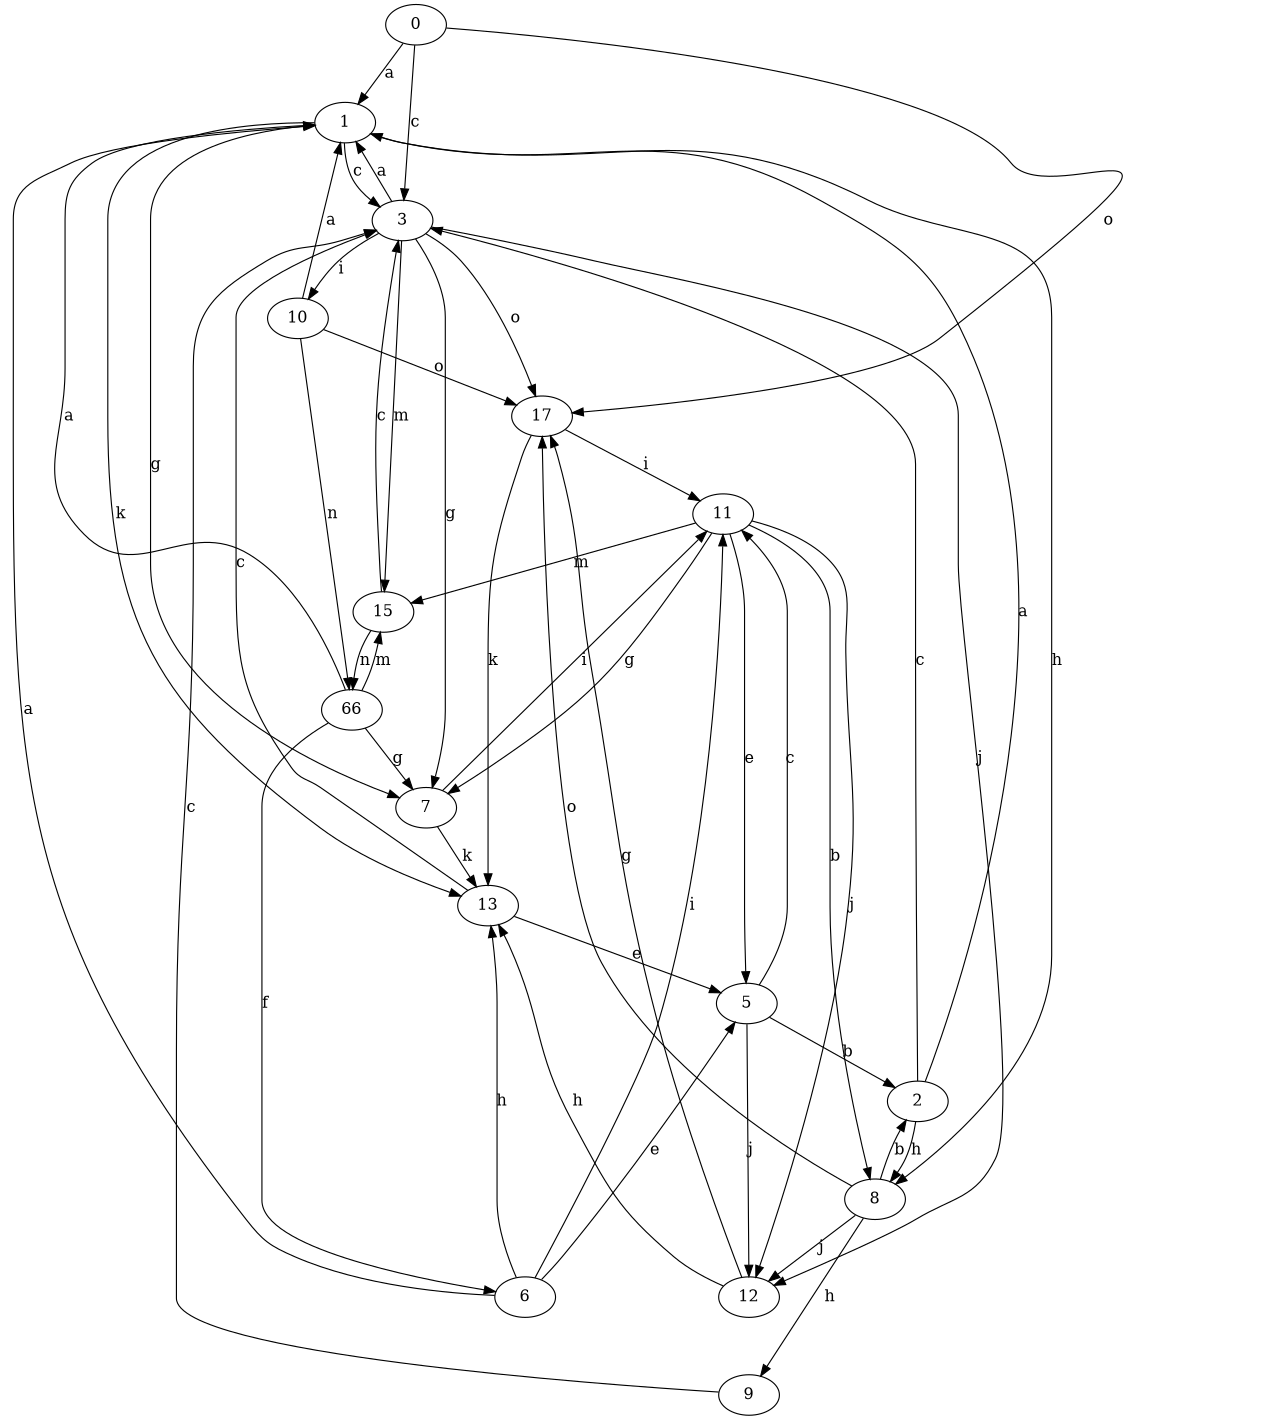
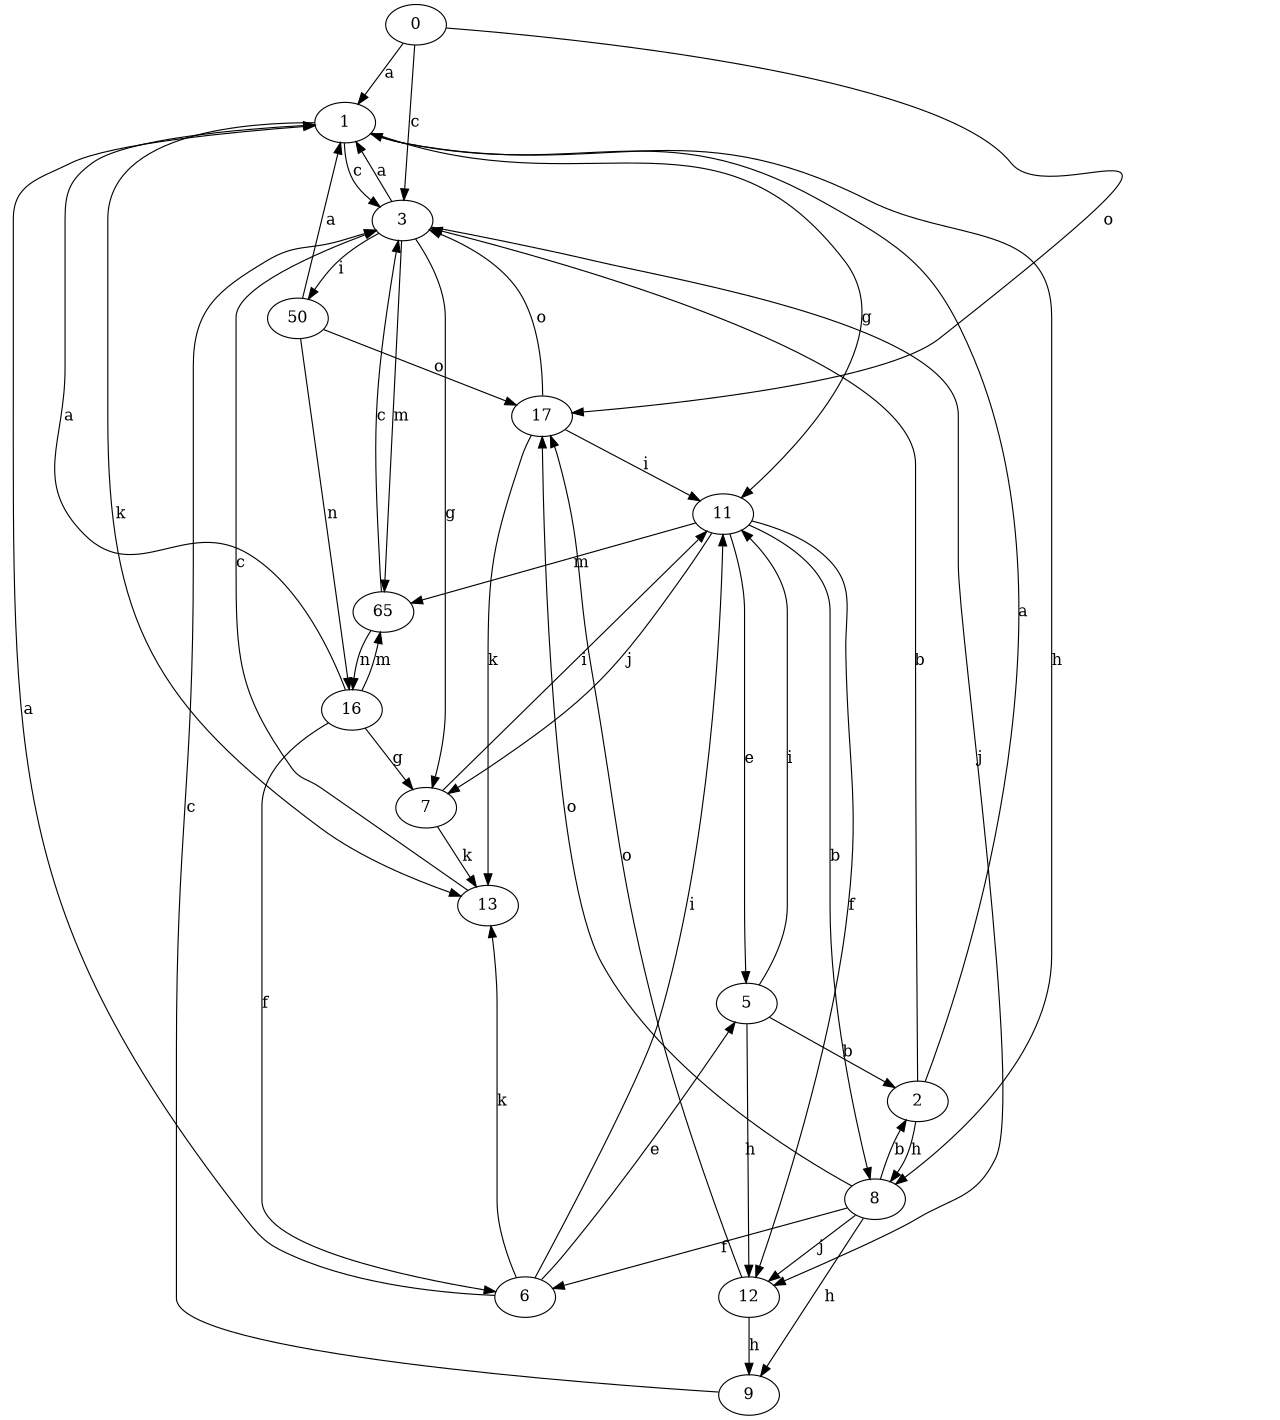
(490, 301) -> (521, 296)
(298, 318) -> (298, 318)
(151, 463) -> (754, 185)
(383, 612) -> (383, 612)
(630, 661) -> (630, 661)
(920, 661) -> (920, 661)
(352, 710) -> (352, 710)
(790, 759) -> (790, 759)
(627, 857) -> (627, 857)
(852, 906) -> (852, 906)
(612, 953) -> none
(502, 1101) -> (502, 1101)
(579, 1134) -> (749, 1340)
(751, 1150) -> (751, 1150)
none -> (706, 1247)
